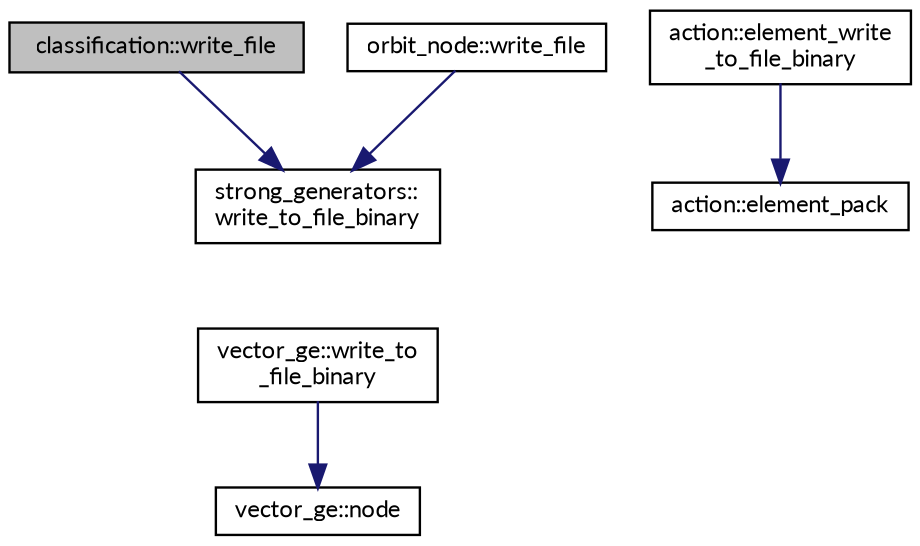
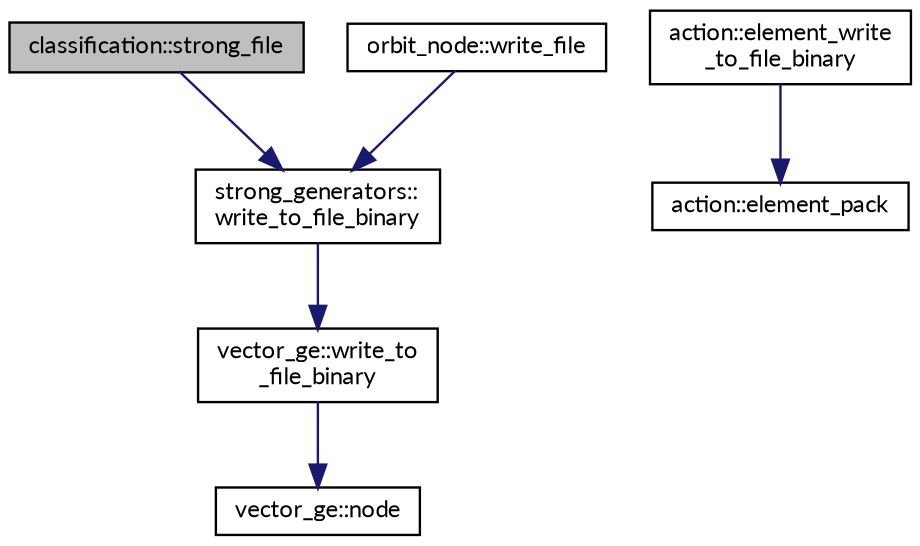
(157, 47) -> (157, 47)
none -> (318, 274)
